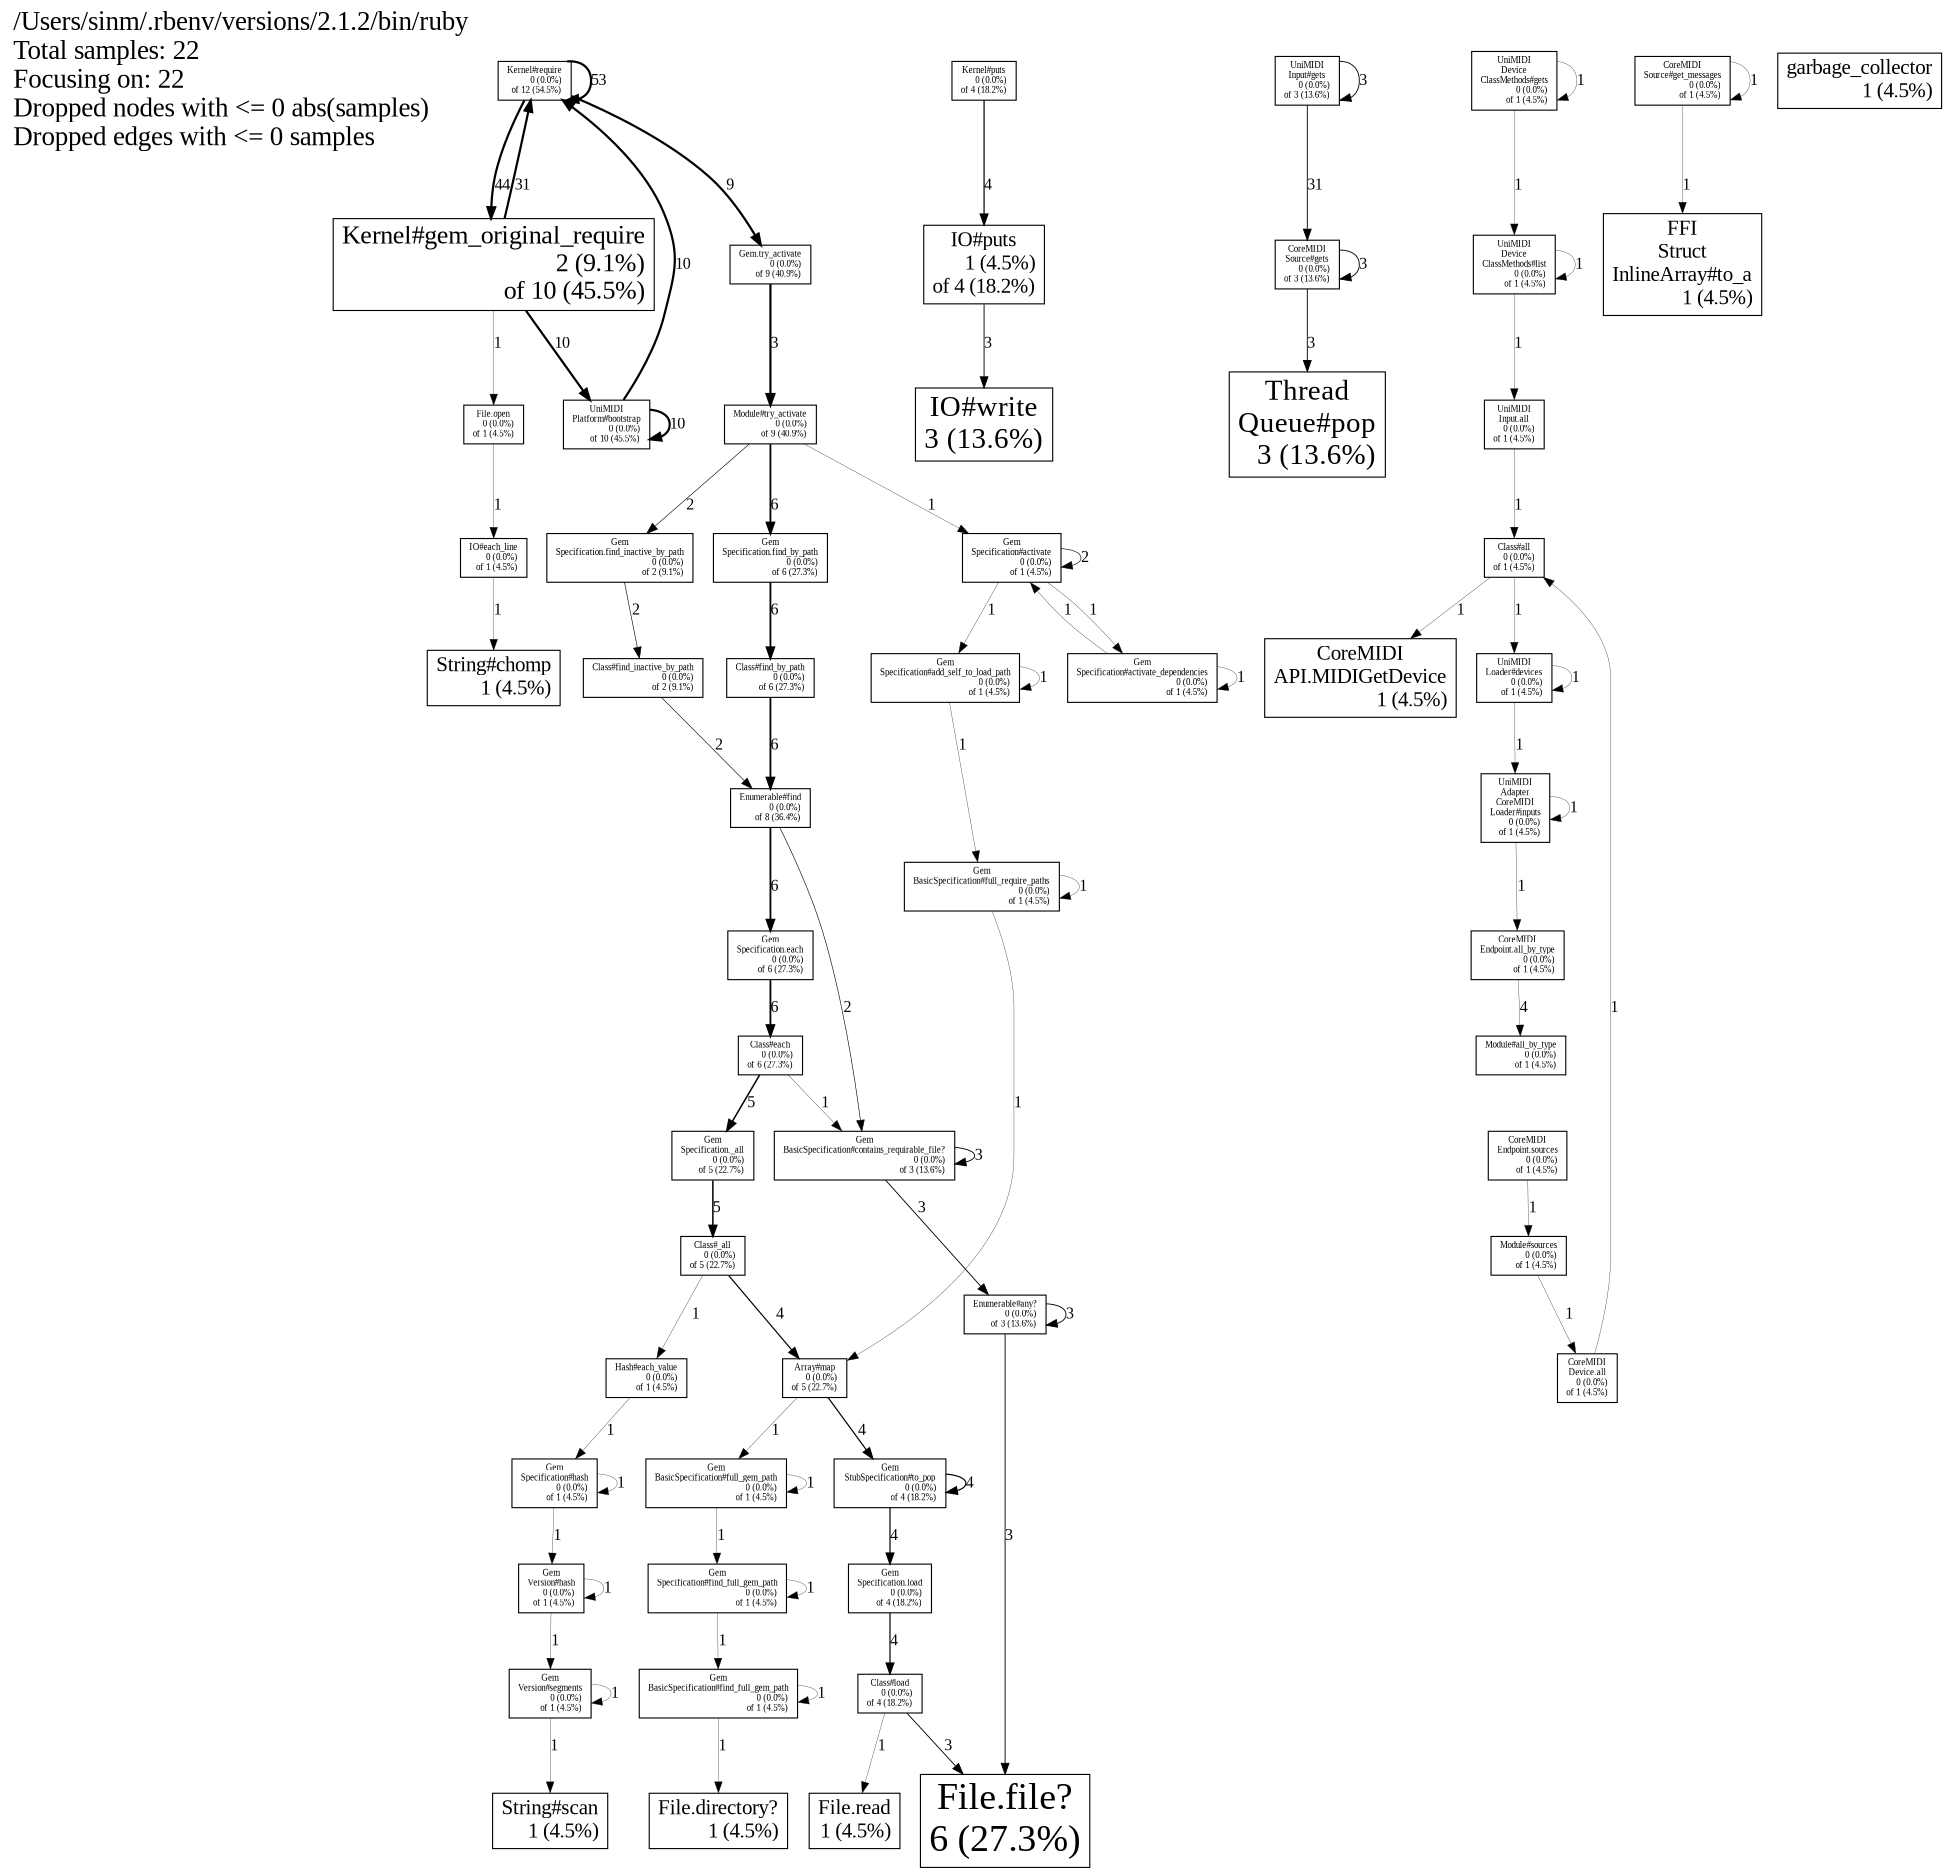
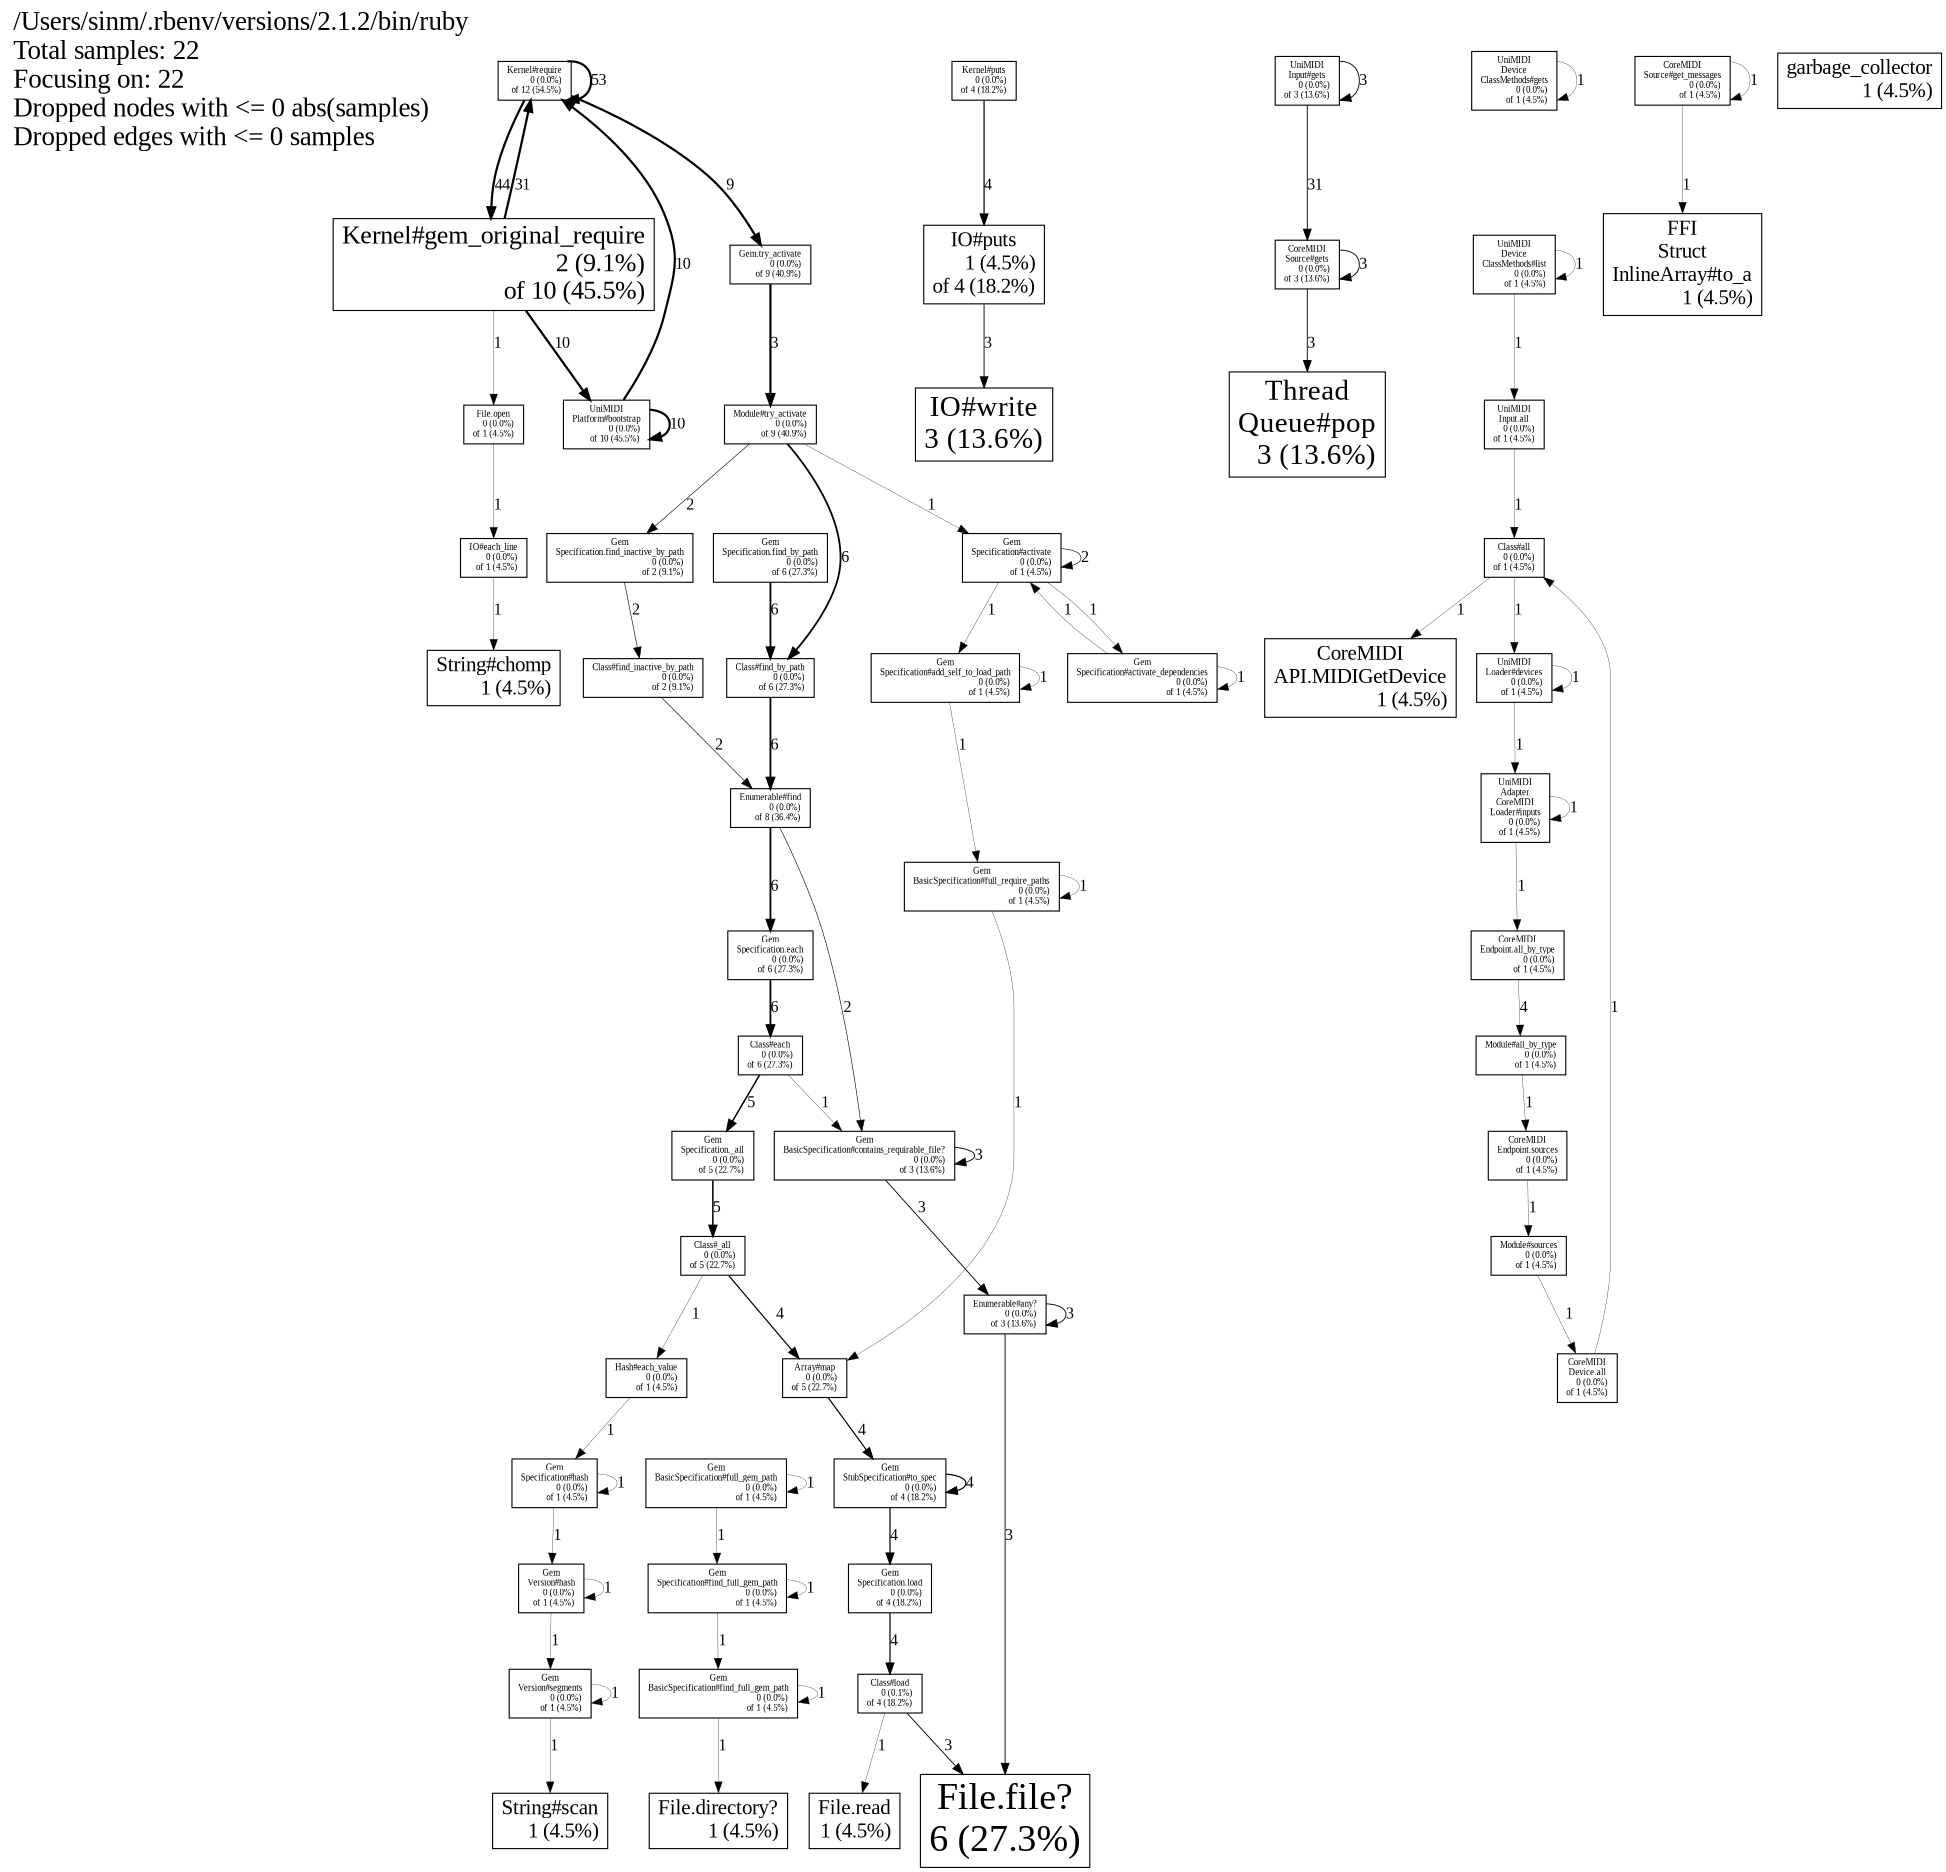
(1514, 167) -> none
(770, 483) -> (840, 546)
none -> (1524, 1097)
(772, 1424) -> none
(890, 1483) -> (890, 1483)
(890, 1694) -> (890, 1694)
